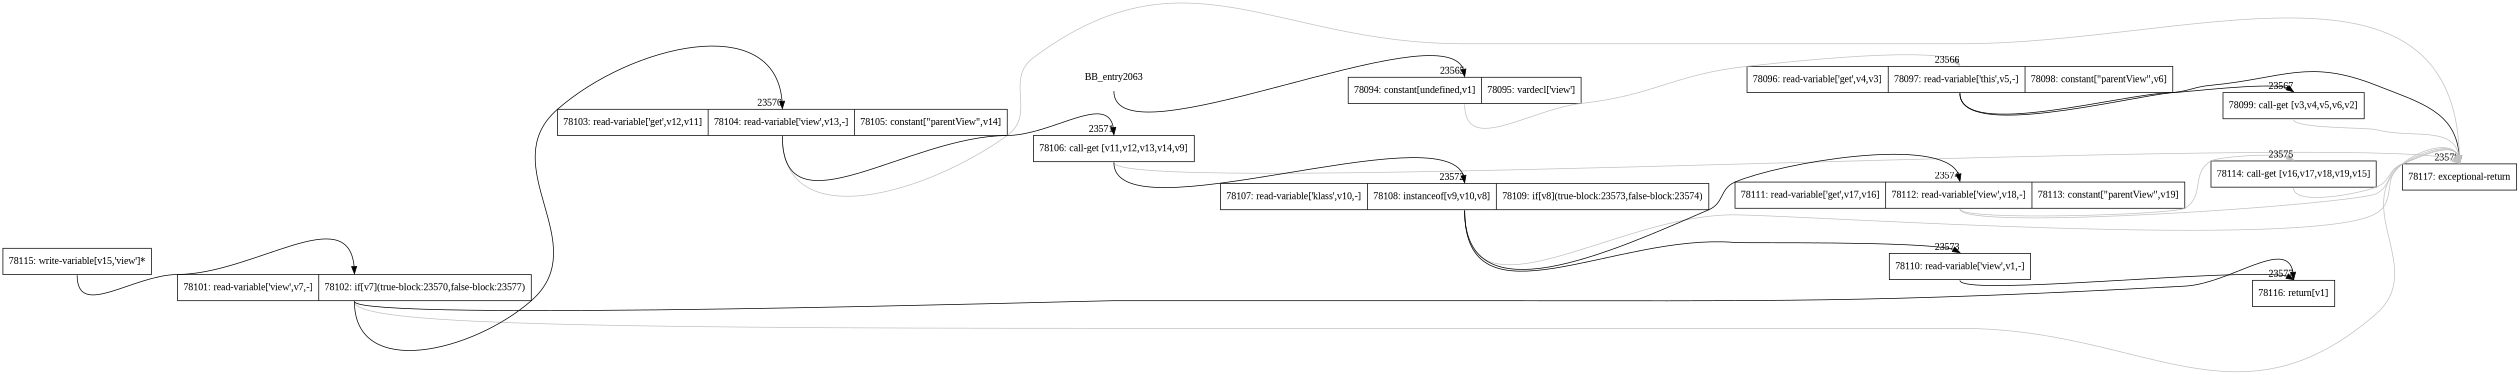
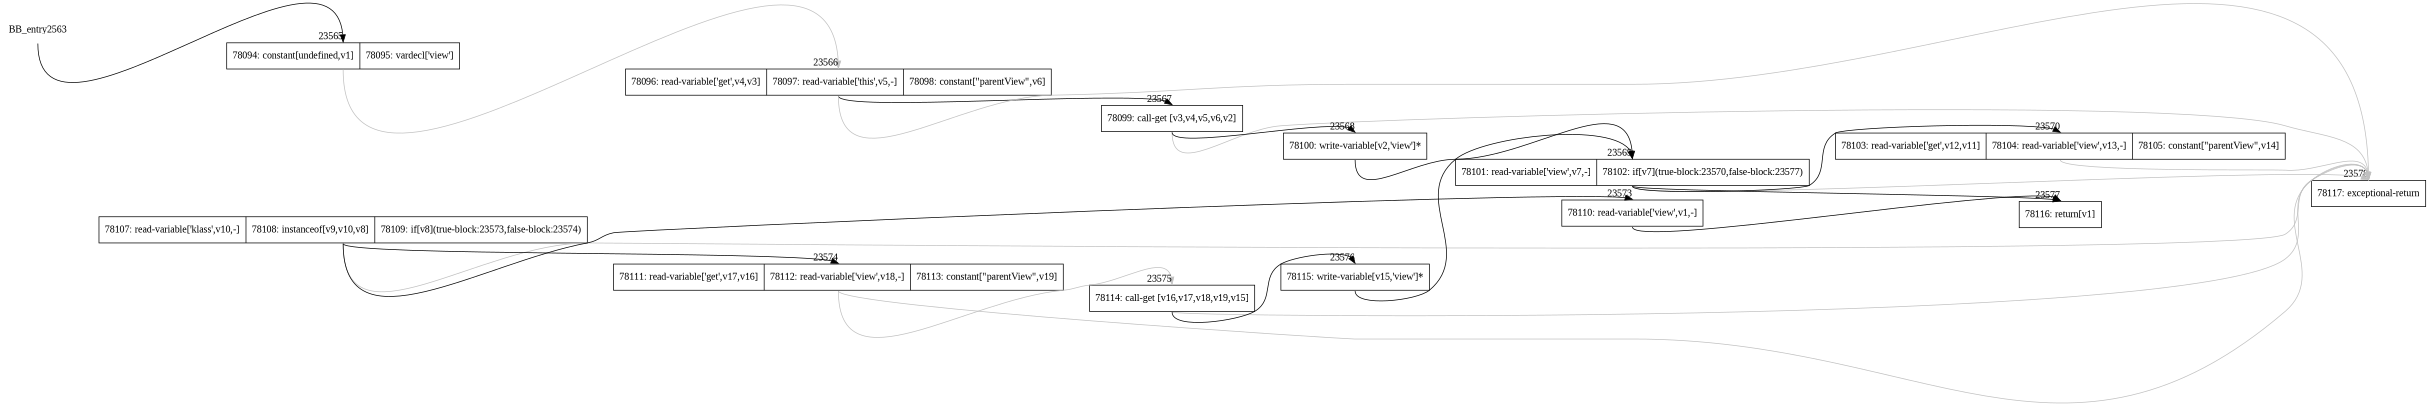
(1114, 77) -> (38, 30)
(2222, 84) -> (1641, 84)
none -> (1355, 146)
(1114, 149) -> none
none -> (1266, 296)
